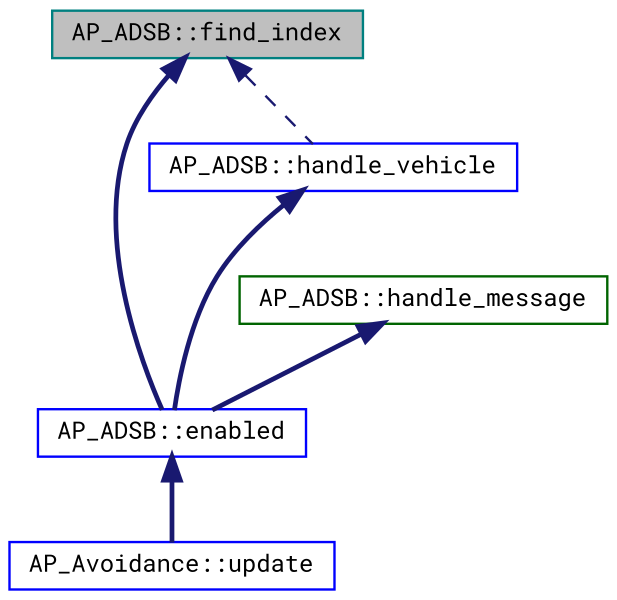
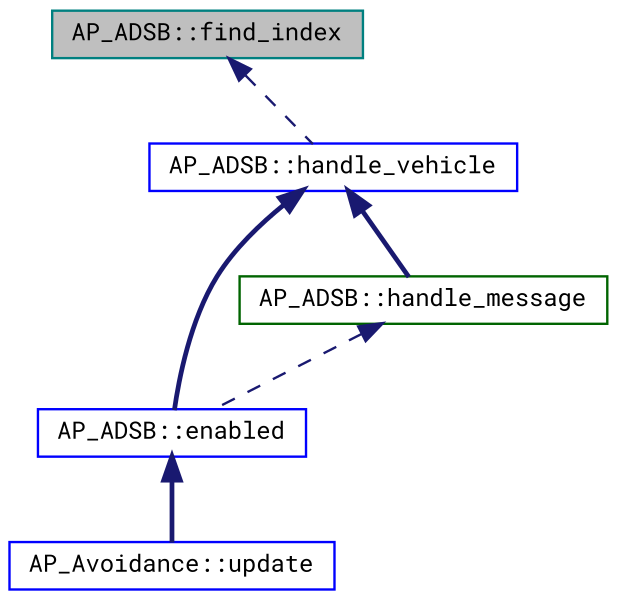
(117, 239) -> none
none -> (385, 244)
(287, 372) -> (287, 372)
